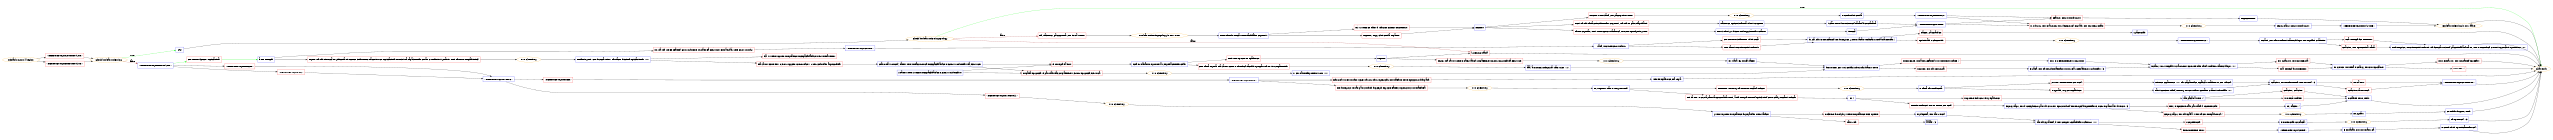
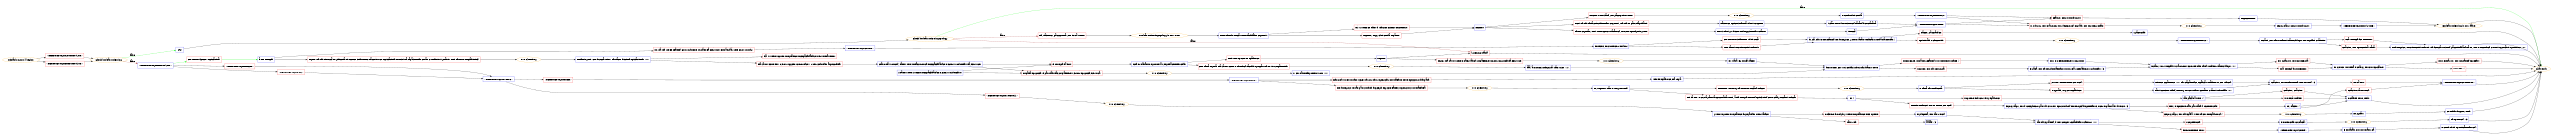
(1802, 8) -> (1802, 8)
(1611, 46) -> (1611, 46)
(132, 55) -> (132, 55)
(2331, 87) -> (2325, 103)
